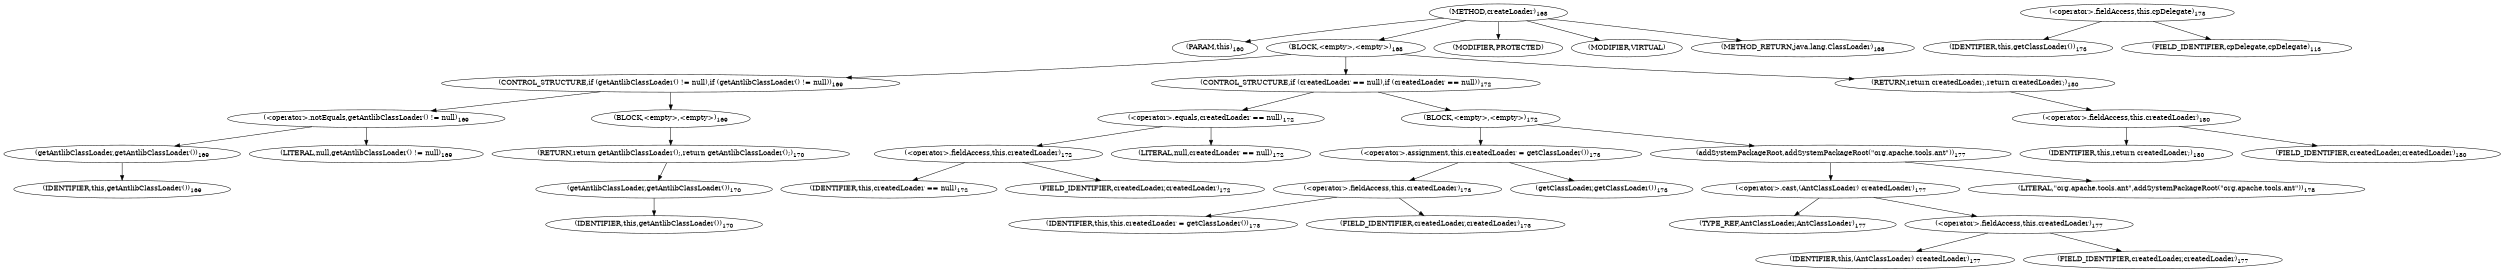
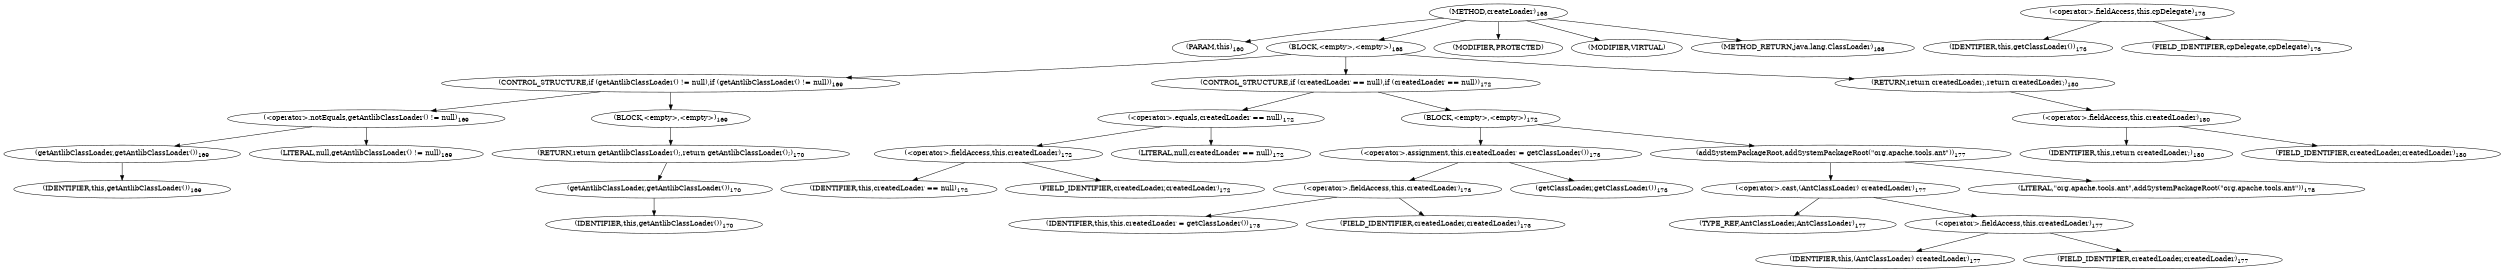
(2316, 47) -> (2316, 47)
